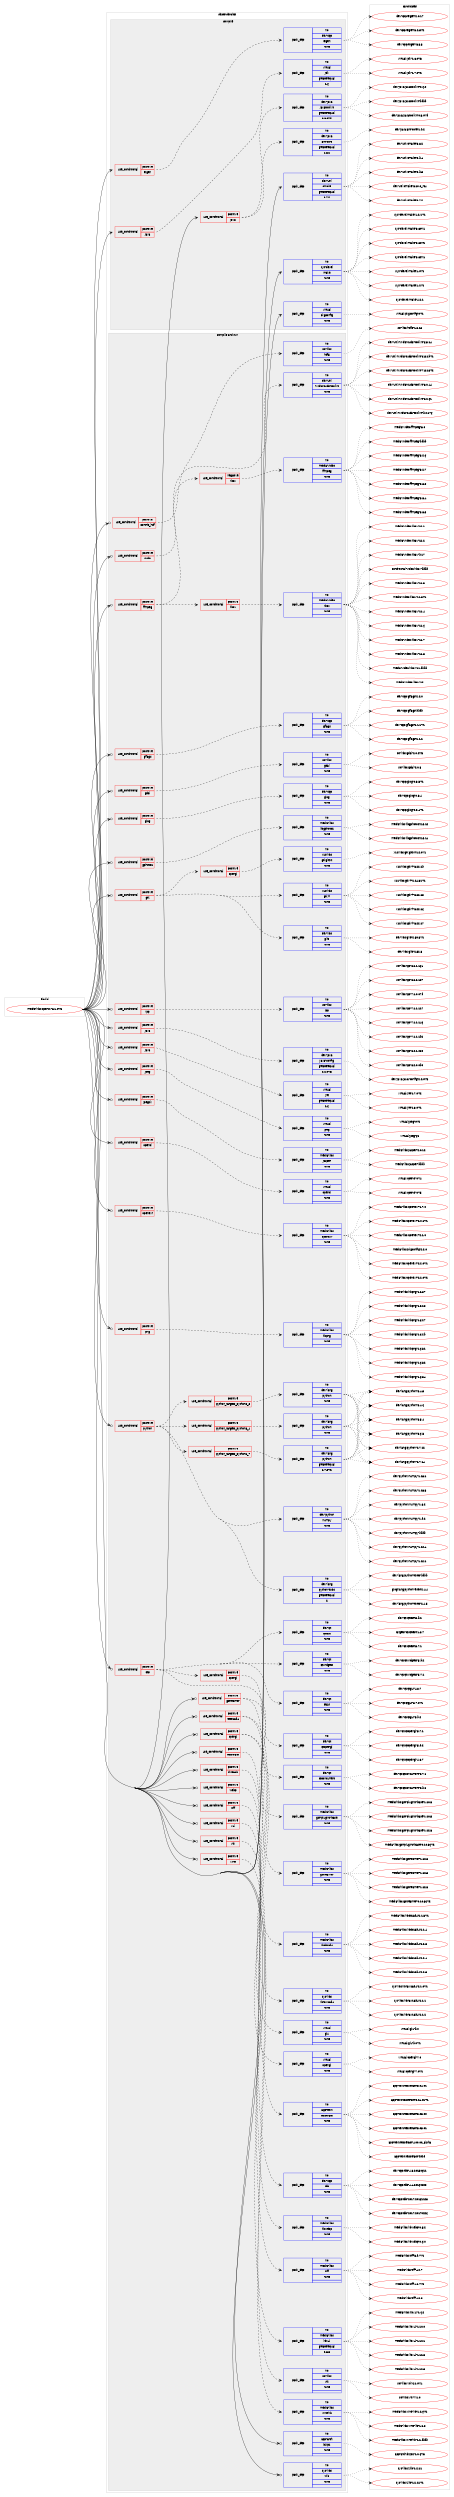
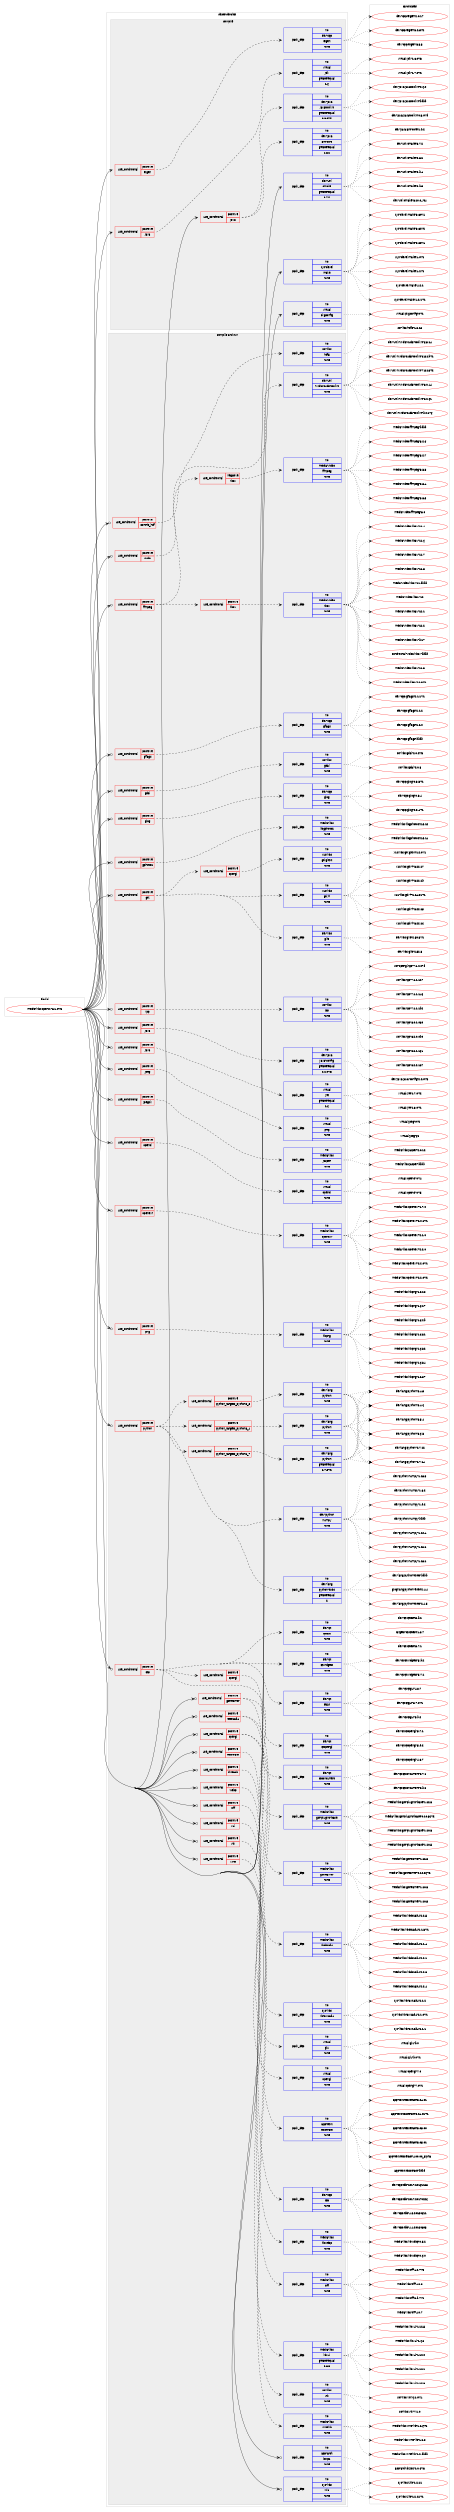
(410, 995) -> (410, 966)
(410, 1250) -> (410, 1250)
none -> (410, 1959)
